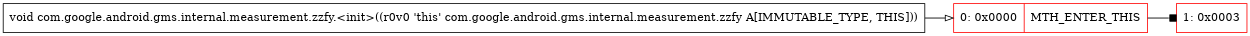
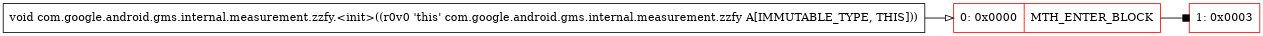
(1086, 18) -> (1092, 18)
